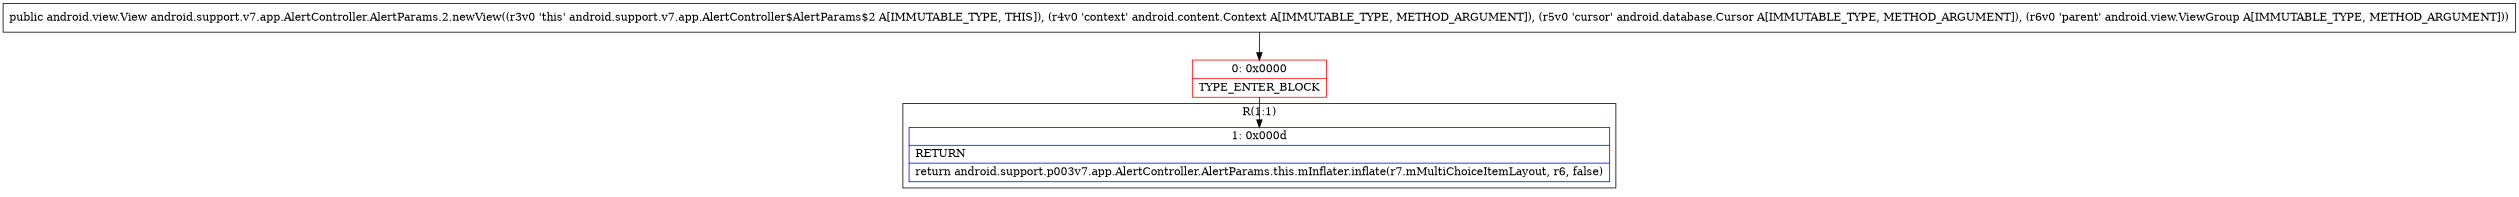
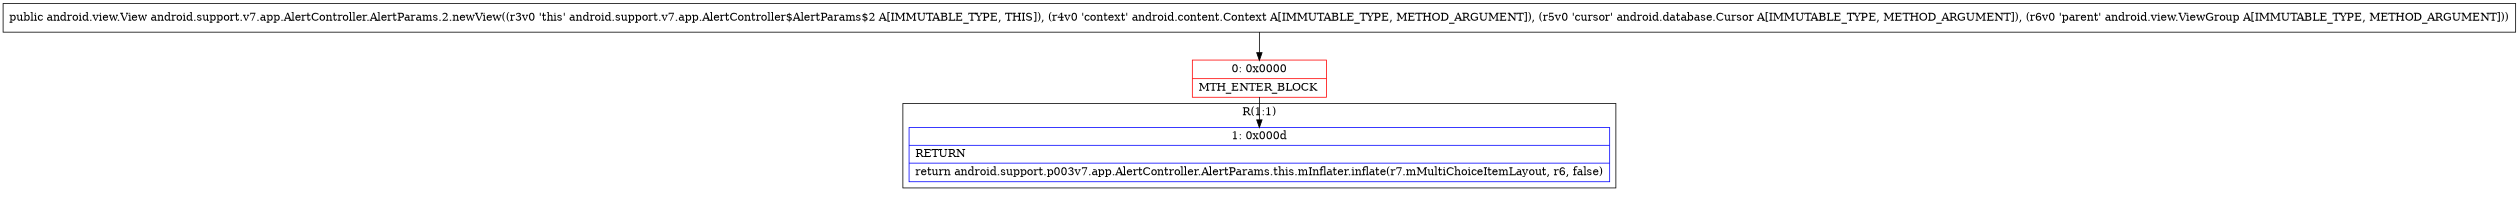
(1259, 88) -> (1258, 88)
